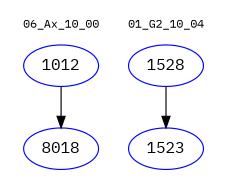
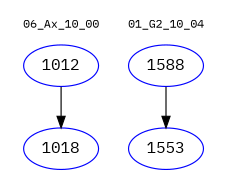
(166, 66) -> (166, 66)
(61, 149) -> (61, 149)
(166, 149) -> (166, 149)
